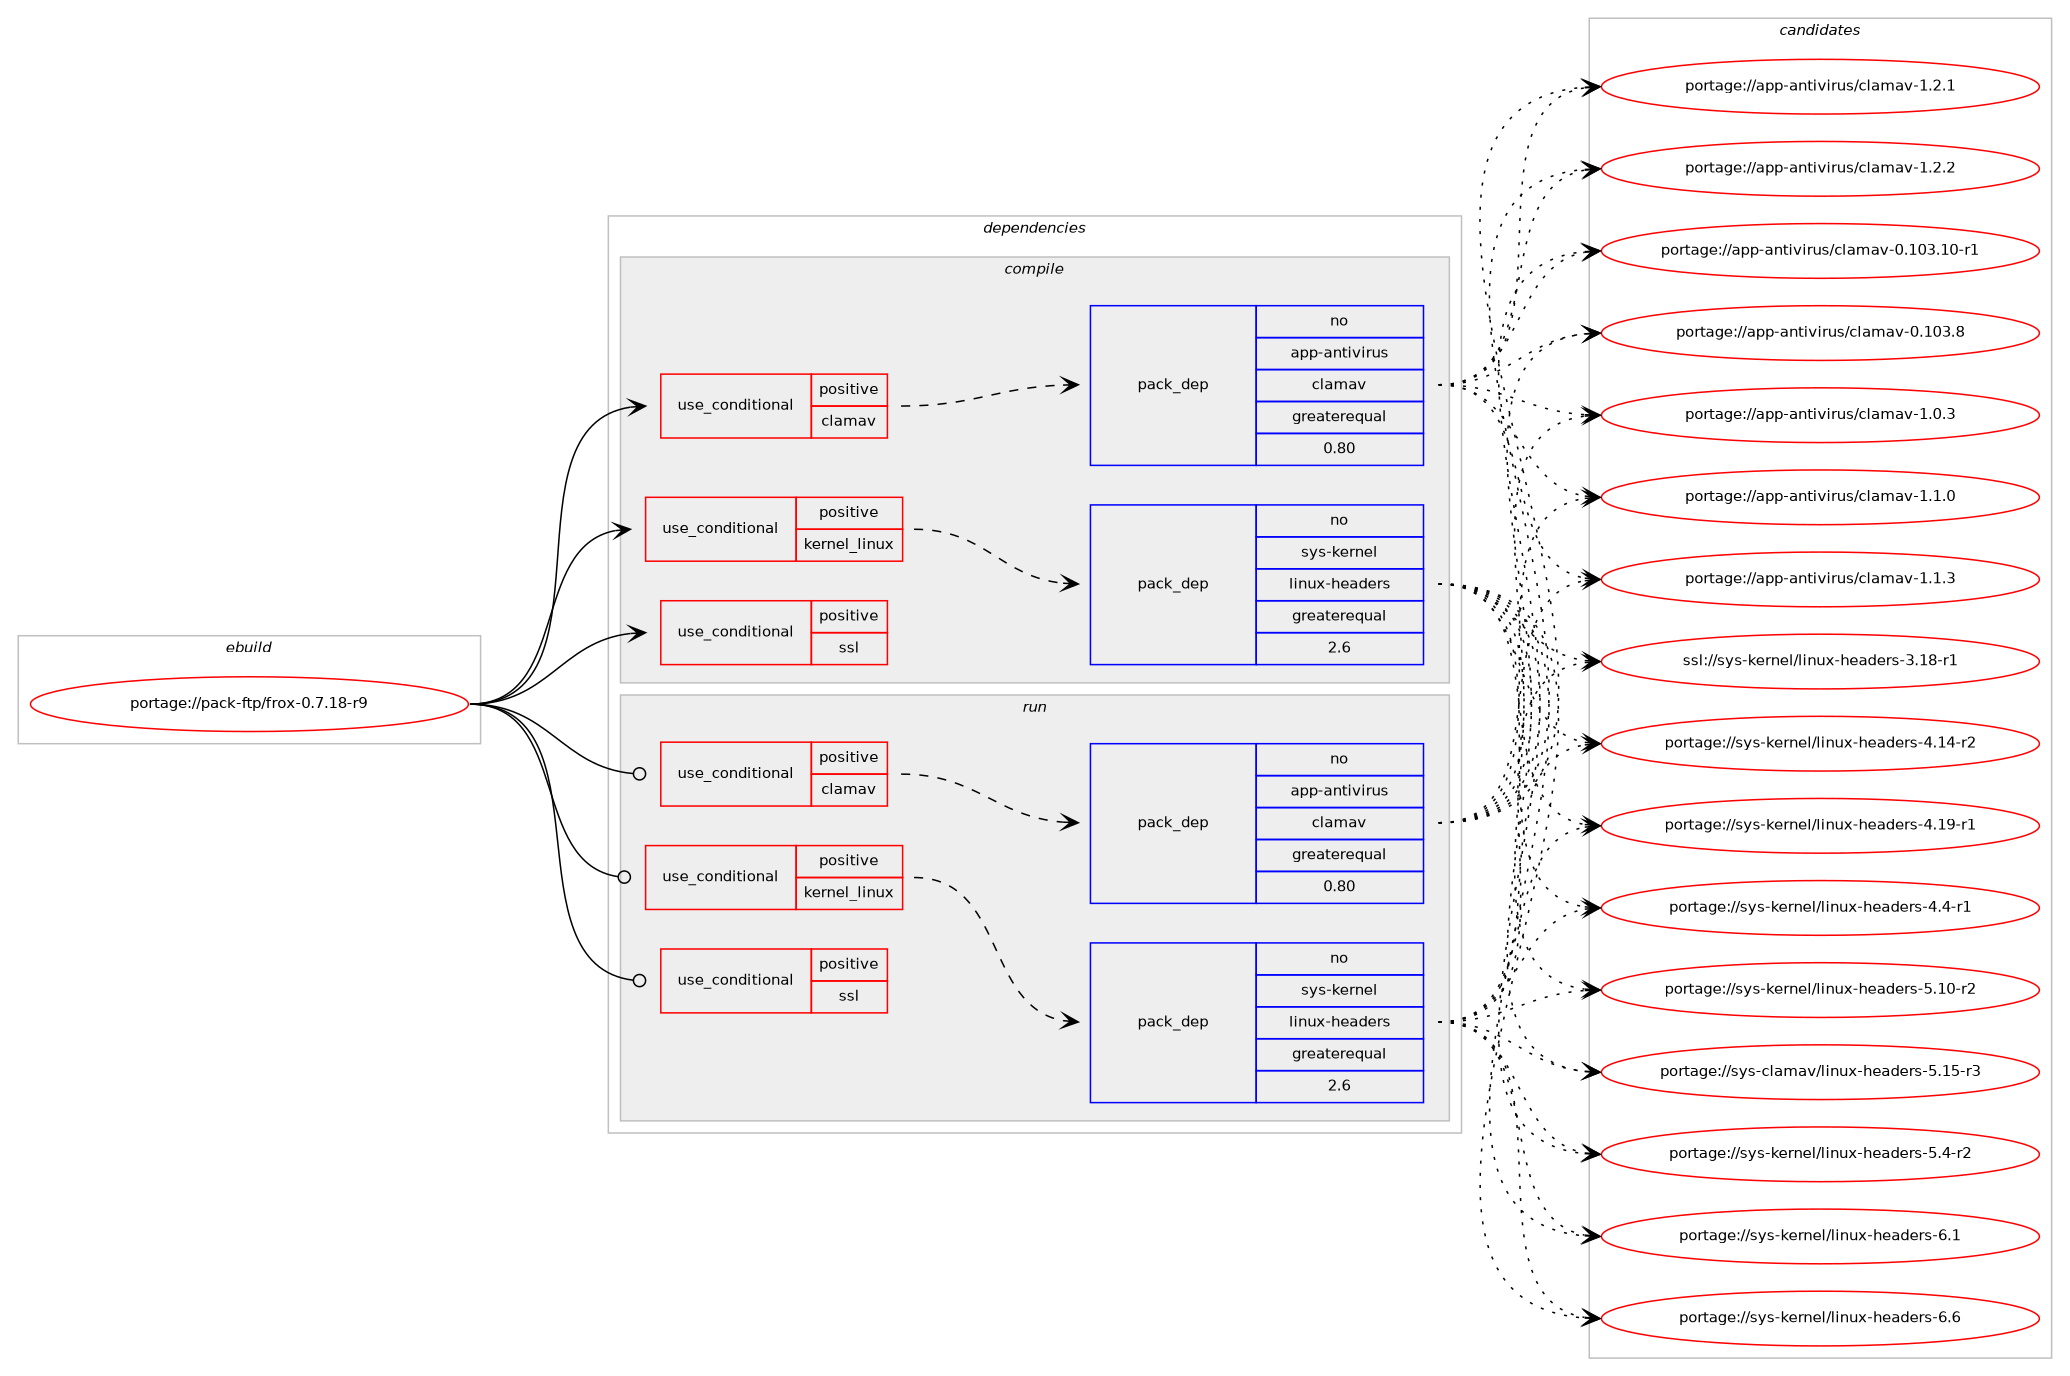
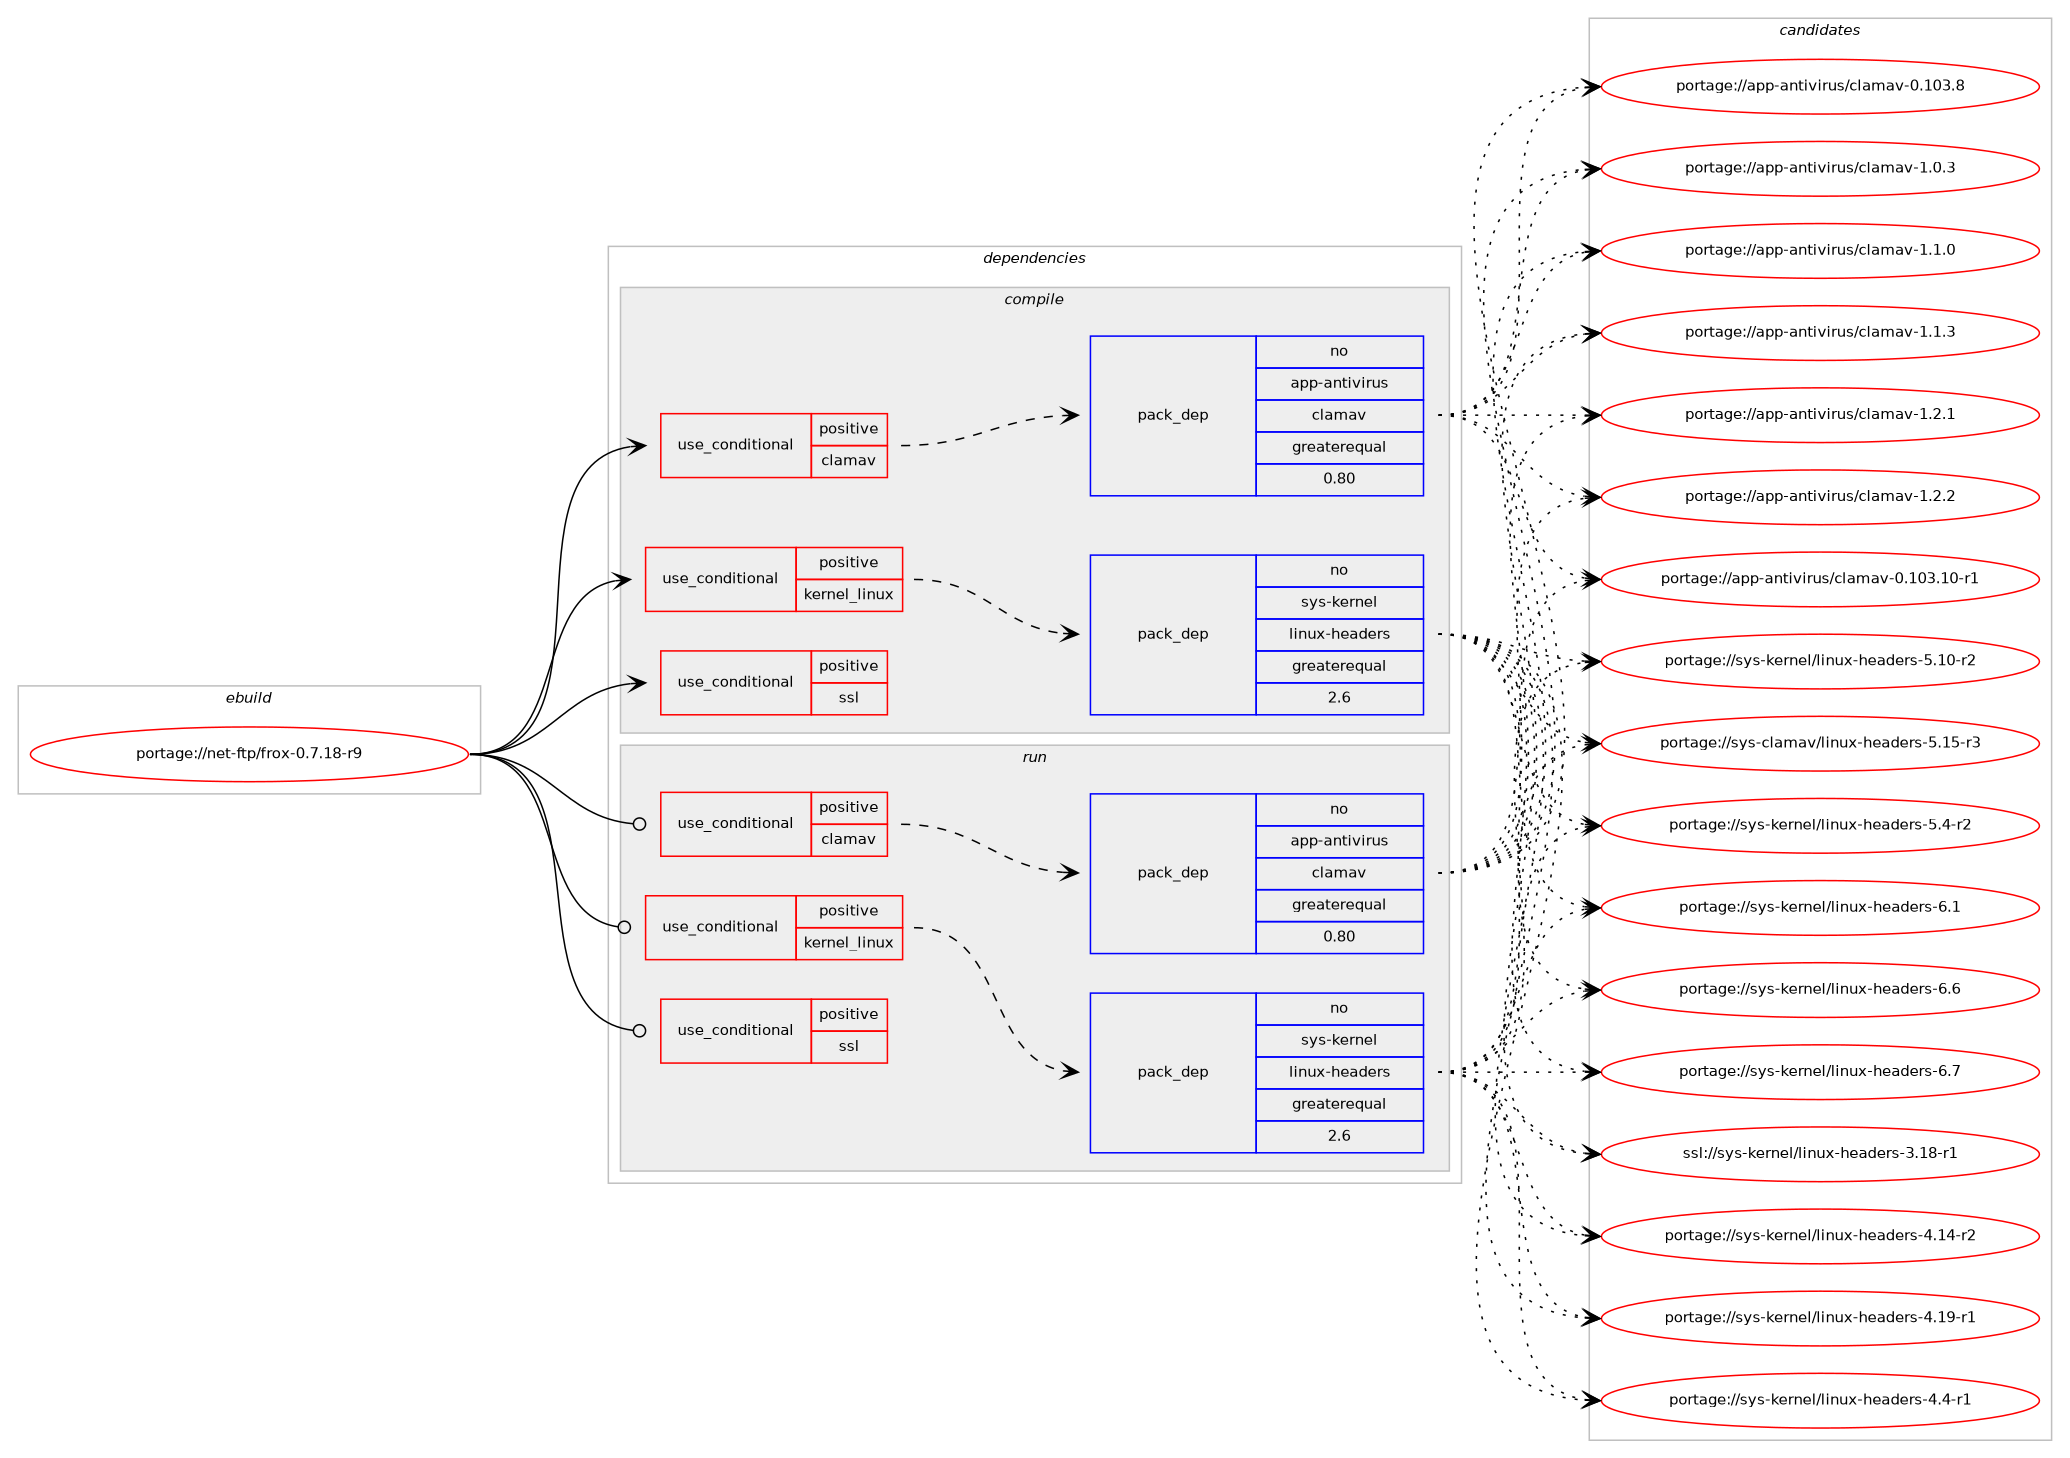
(249, 704) -> (249, 754)
none -> (1820, 1072)
